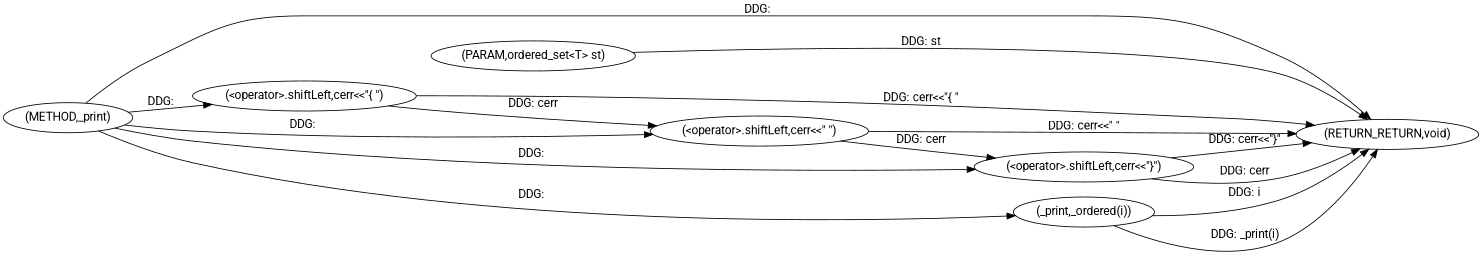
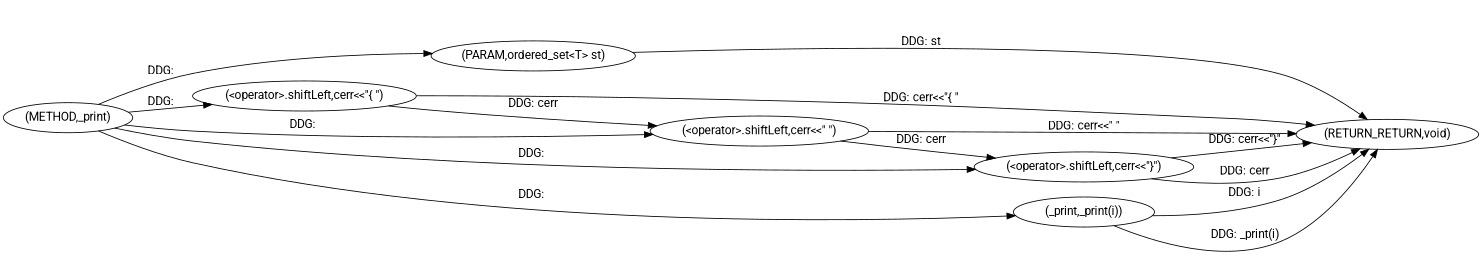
(727, 16) -> (258, 63)
(1084, 212) -> (1084, 212)
